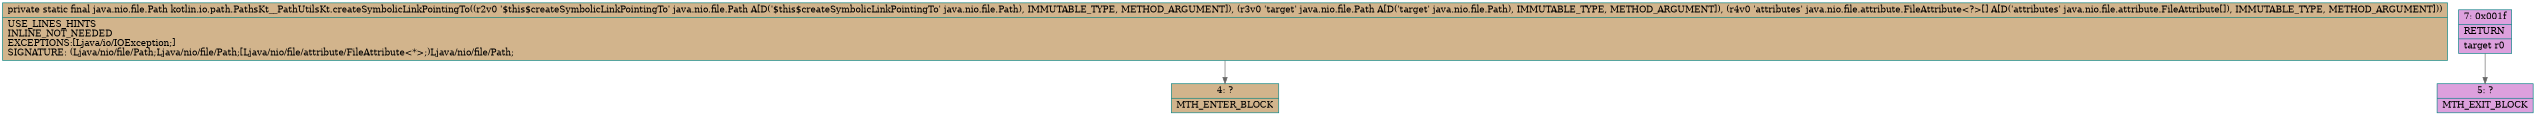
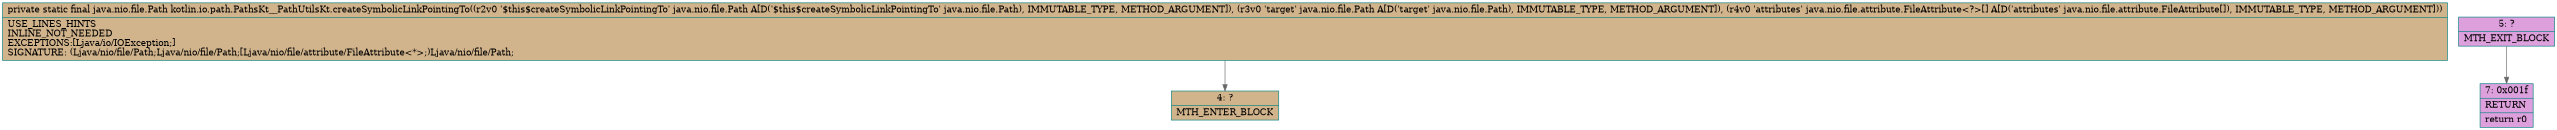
(2484, 46) -> (2506, 120)
(2485, 65) -> (2507, 62)
